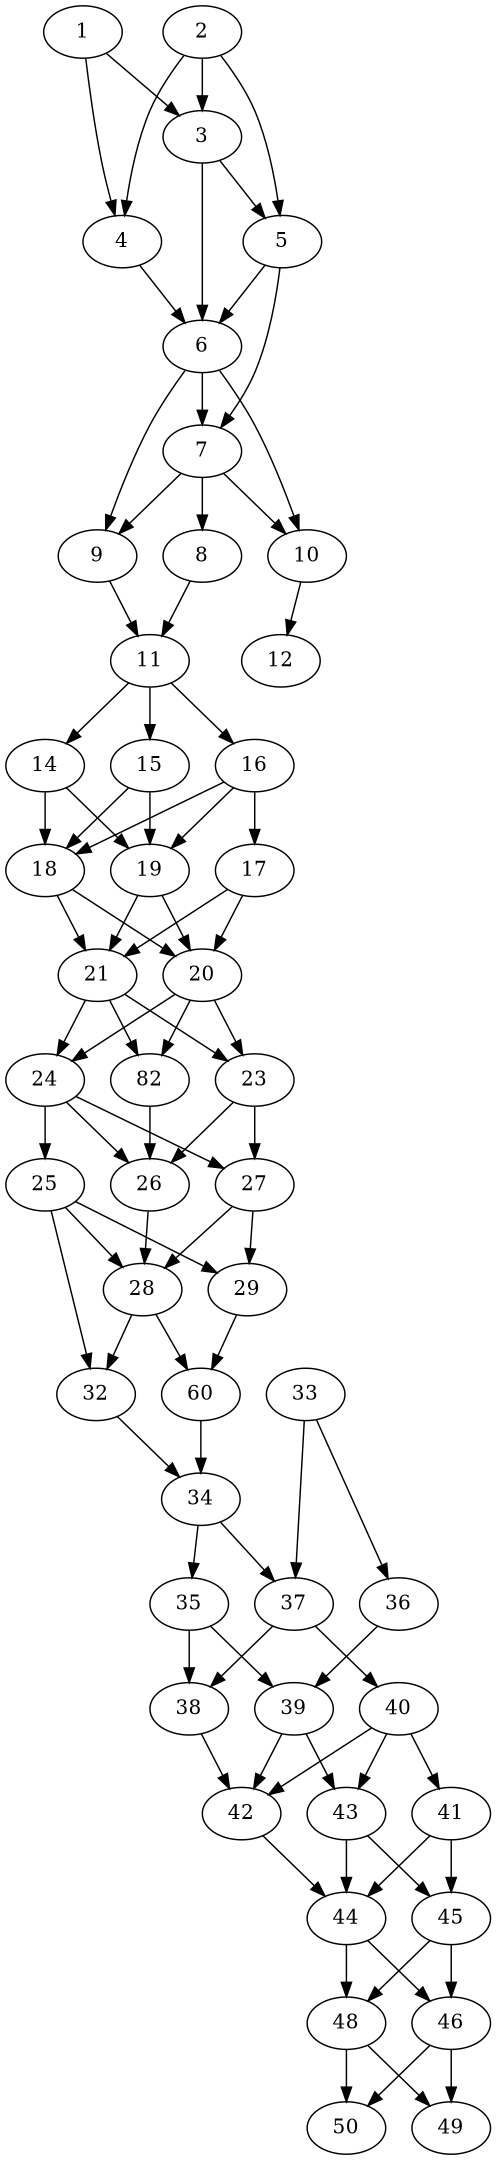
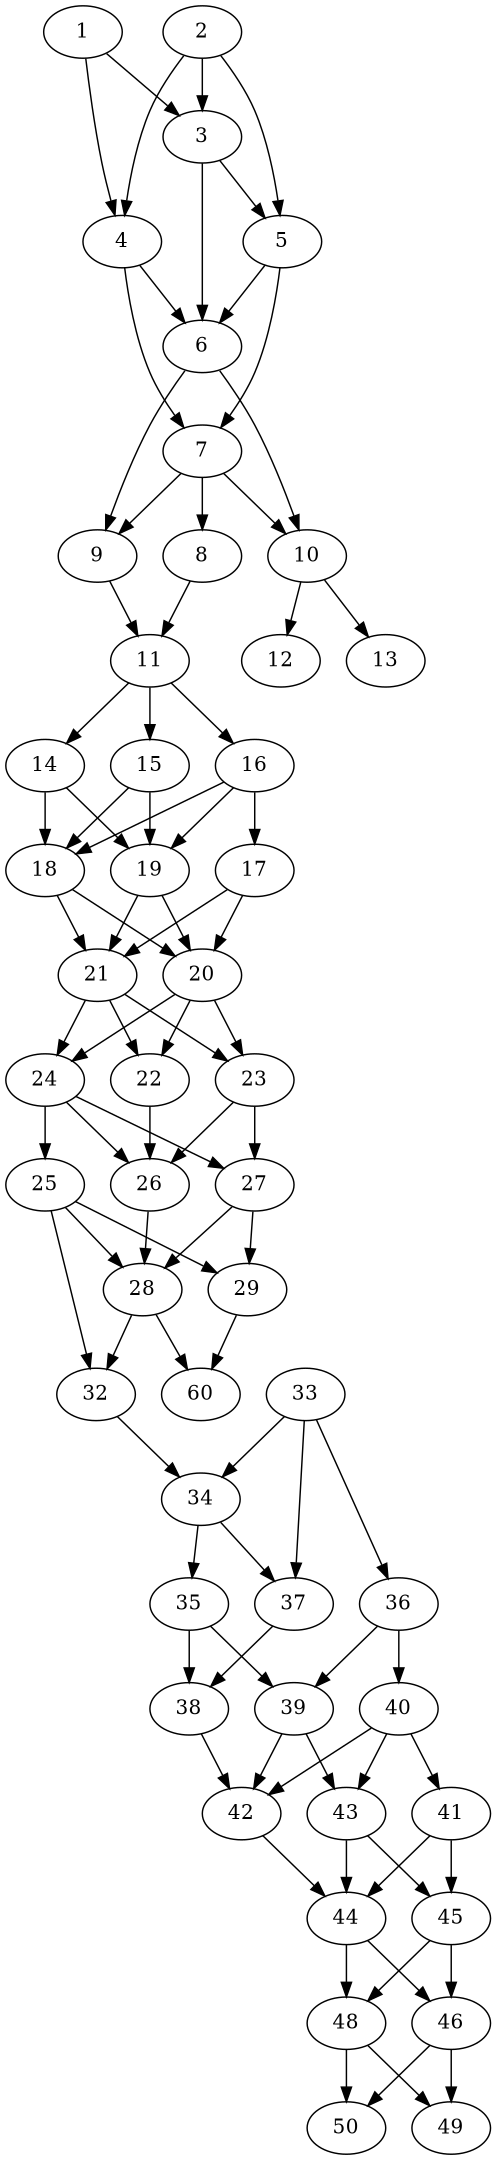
(202, 392) -> (140, 345)
none -> (386, 661)
(150, 1080) -> (150, 1080)
(201, 1440) -> (259, 1442)
(340, 1650) -> (399, 1649)
